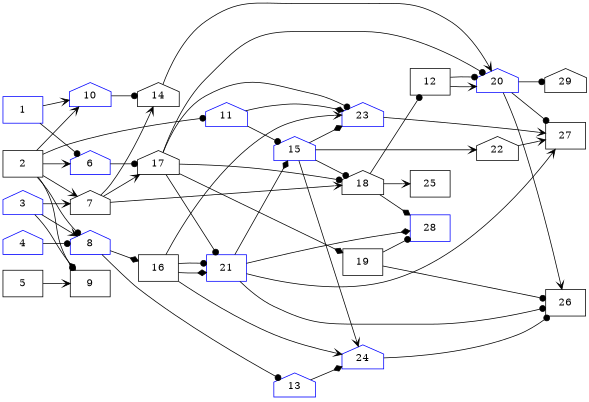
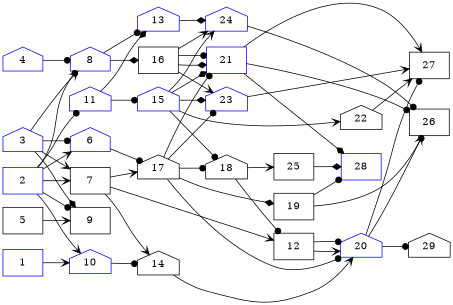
(290, 104) -> (121, 65)
(57, 137) -> (54, 141)
(23, 164) -> (23, 181)
(211, 195) -> (188, 212)
(391, 202) -> (323, 167)
(90, 204) -> (90, 181)
(262, 207) -> (185, 85)
